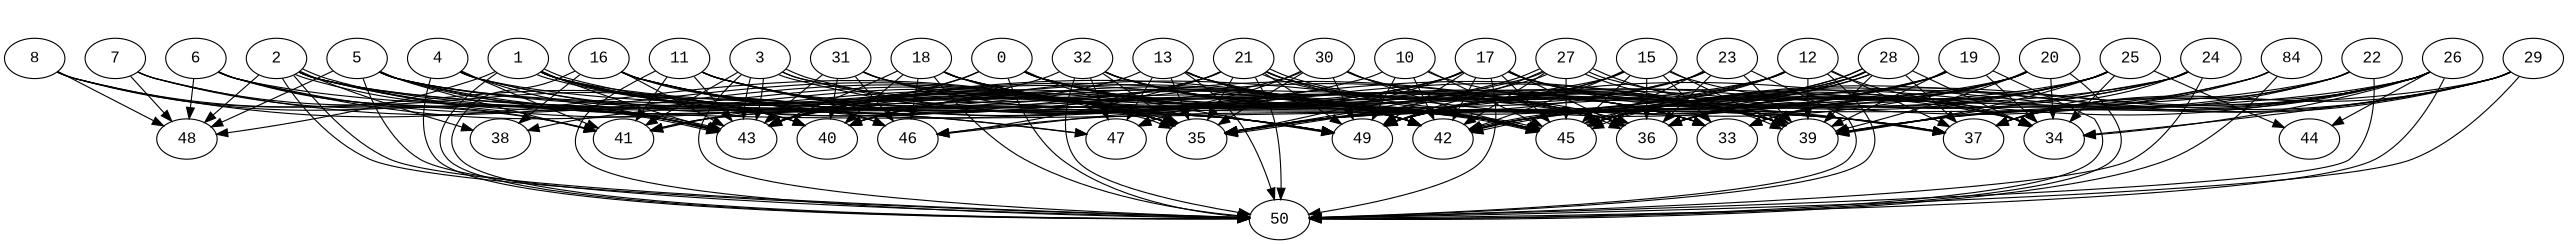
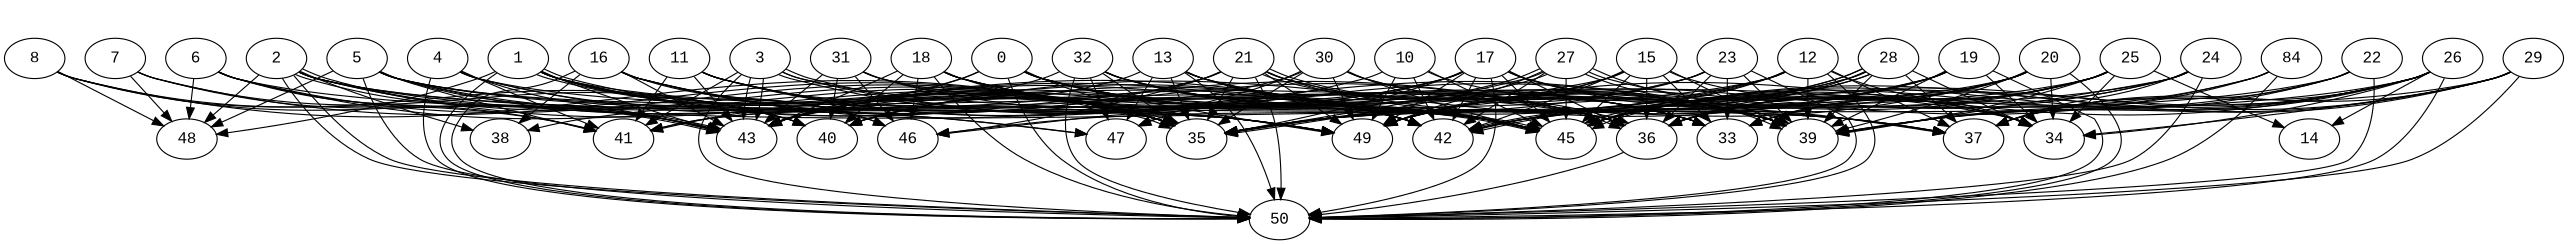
(1652, 96) -> (1727, 93)
(1015, 99) -> none
(2309, 139) -> (2309, 139)
(665, 185) -> (1474, 192)
